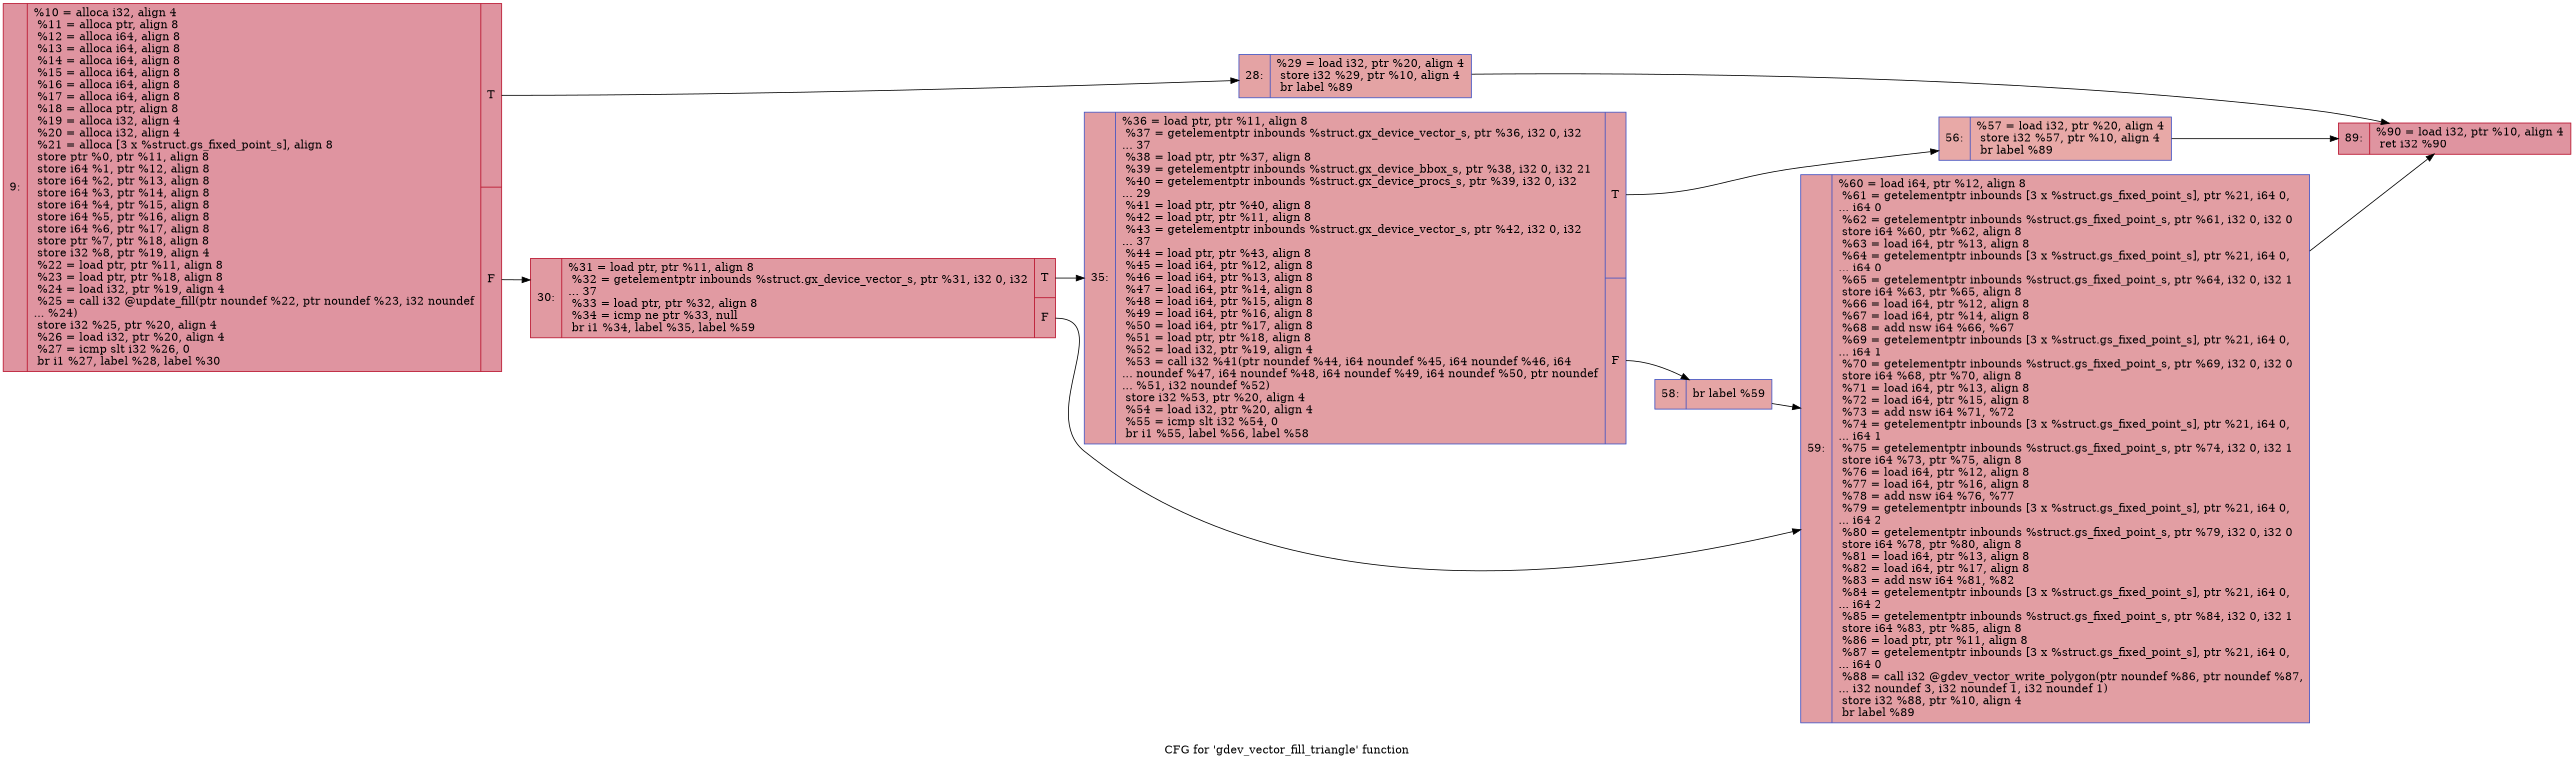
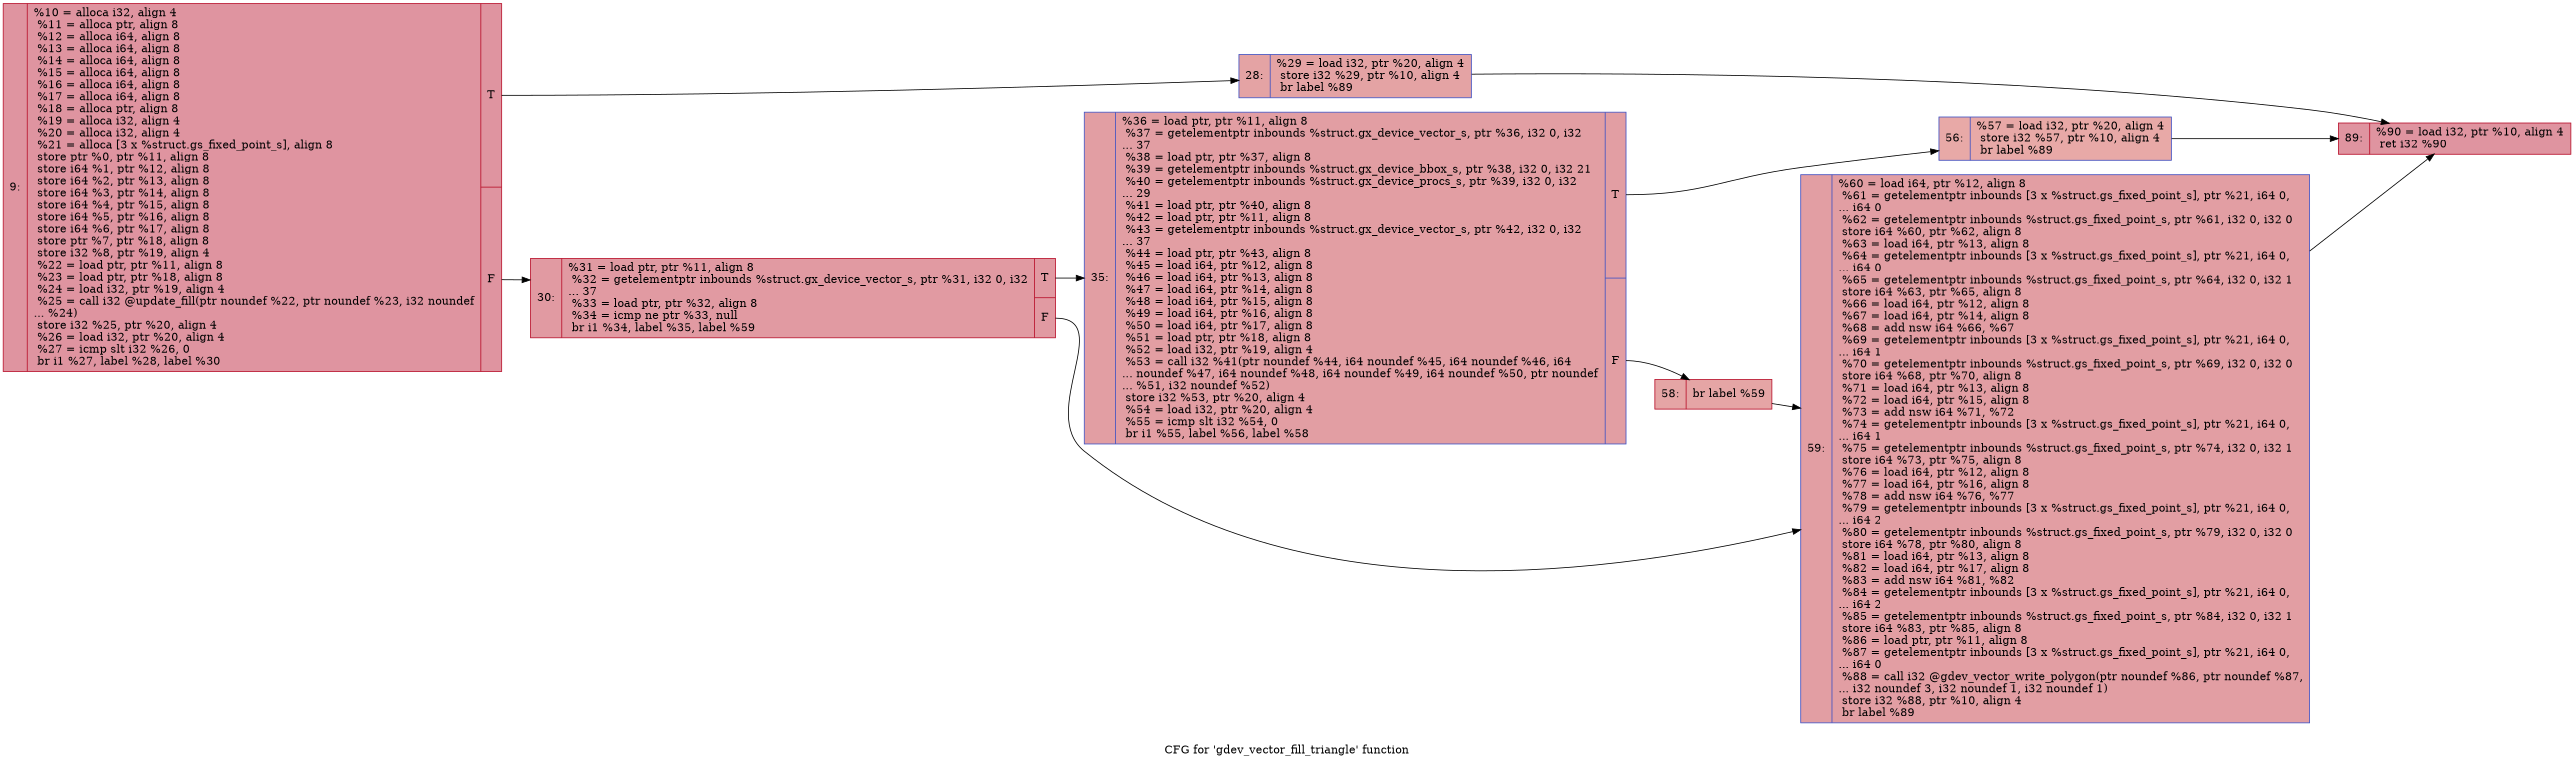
(1713, 394) -> (1713, 394)
